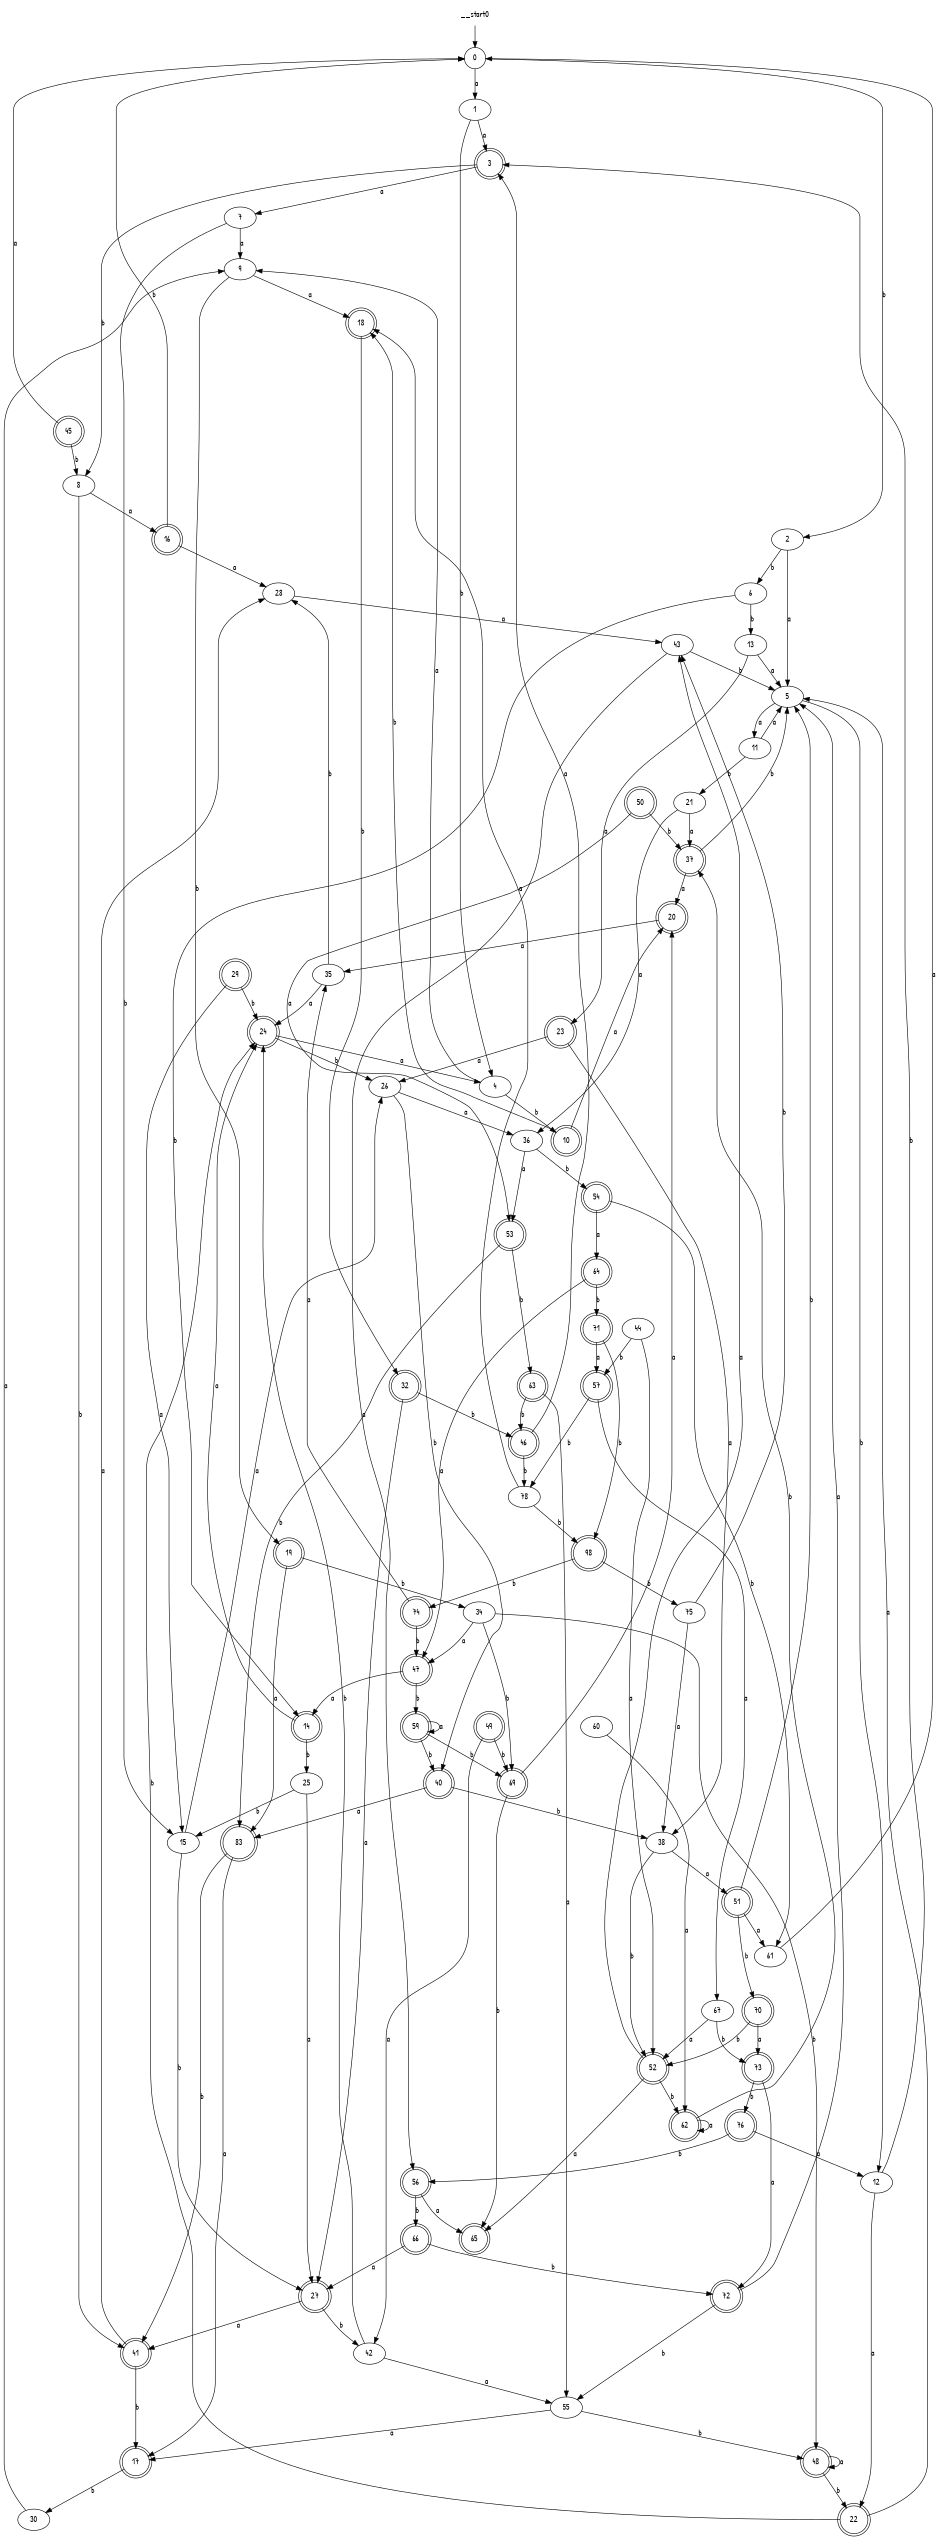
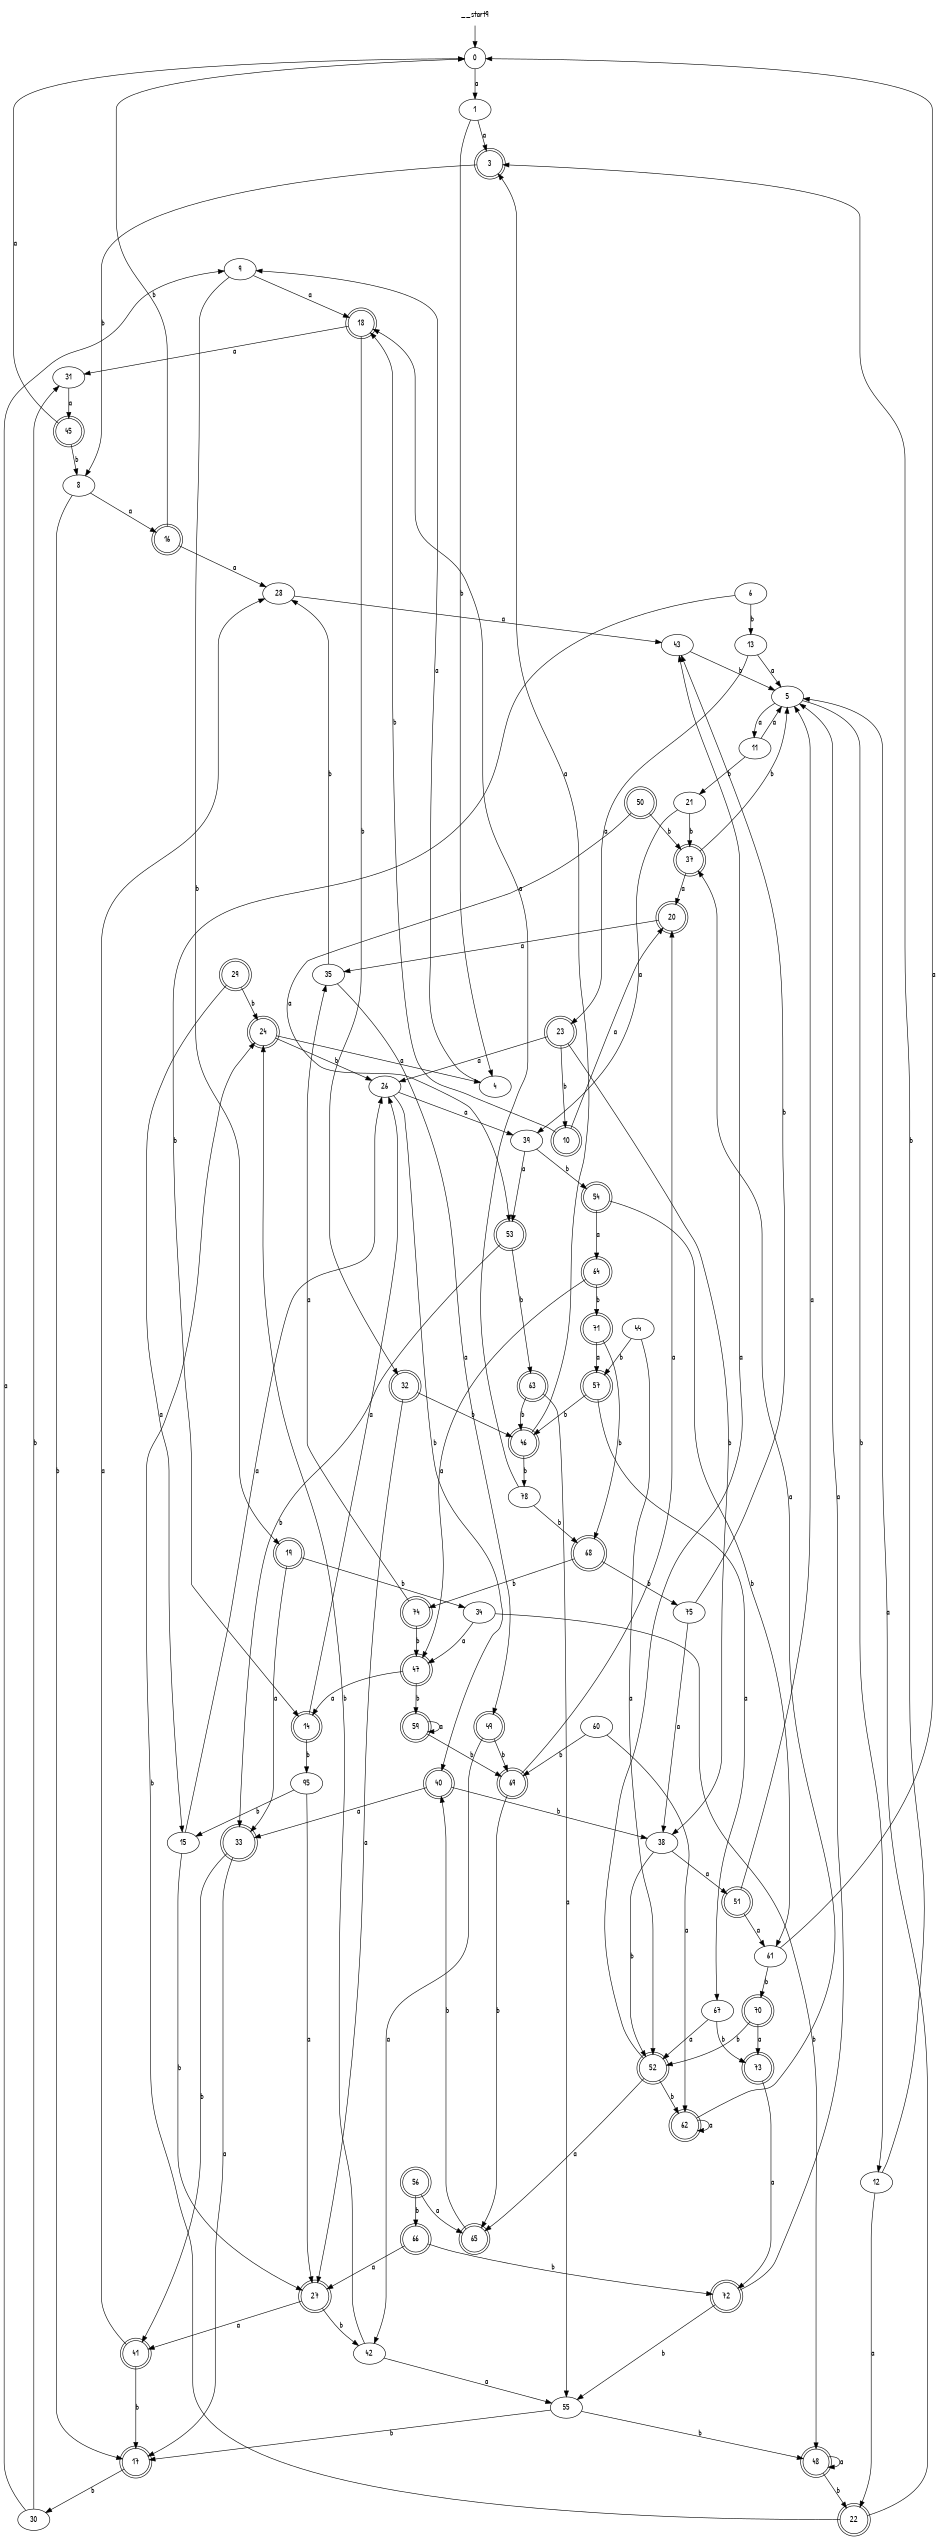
(475, 15) -> (475, 15)
(240, 218) -> none
none -> (69, 377)
(788, 540) -> none
(692, 831) -> (692, 831)
(303, 1005) -> (461, 1334)
(528, 1112) -> (563, 1084)
(527, 1141) -> (527, 1141)
(812, 1300) -> (812, 1300)
(355, 1351) -> none
(213, 1395) -> (367, 1425)
(79, 1429) -> (56, 1492)
(564, 1436) -> (562, 1413)
(730, 1443) -> (730, 1443)
(791, 1497) -> (791, 1497)
(589, 1553) -> (589, 1553)
(504, 1692) -> (557, 1754)
(426, 1752) -> (446, 2018)
(307, 1783) -> (307, 1783)
(239, 1843) -> (239, 1843)
(743, 1954) -> (765, 1979)
(741, 2125) -> none
(392, 2433) -> (392, 2433)
